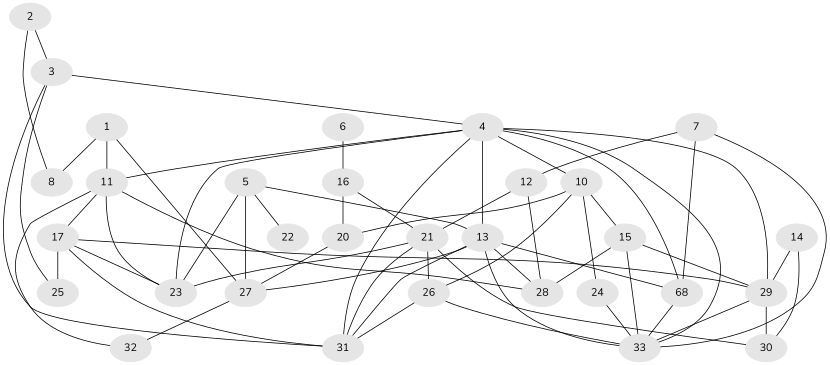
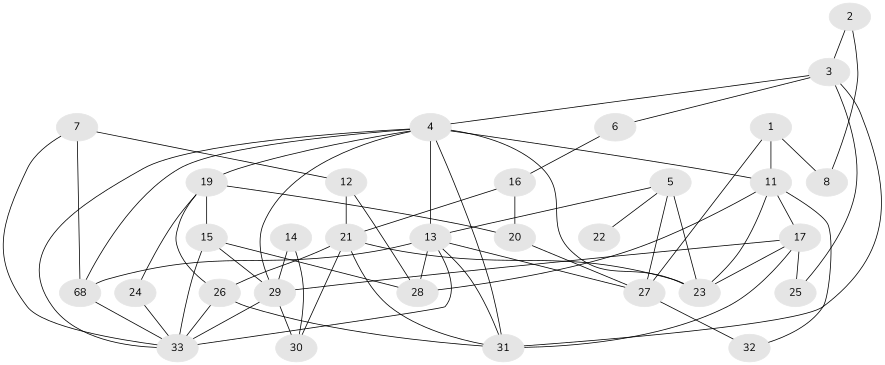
none -> (722, 100)
(581, 182) -> (207, 182)
